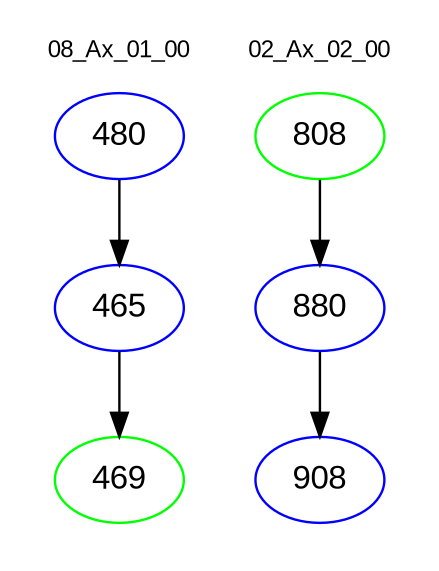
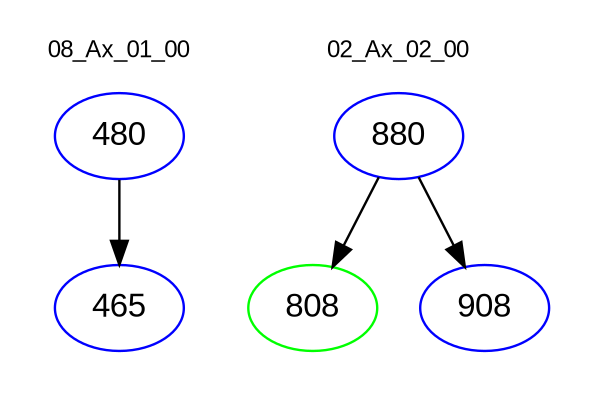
(320, 210) -> (361, 211)
(119, 480) -> none
